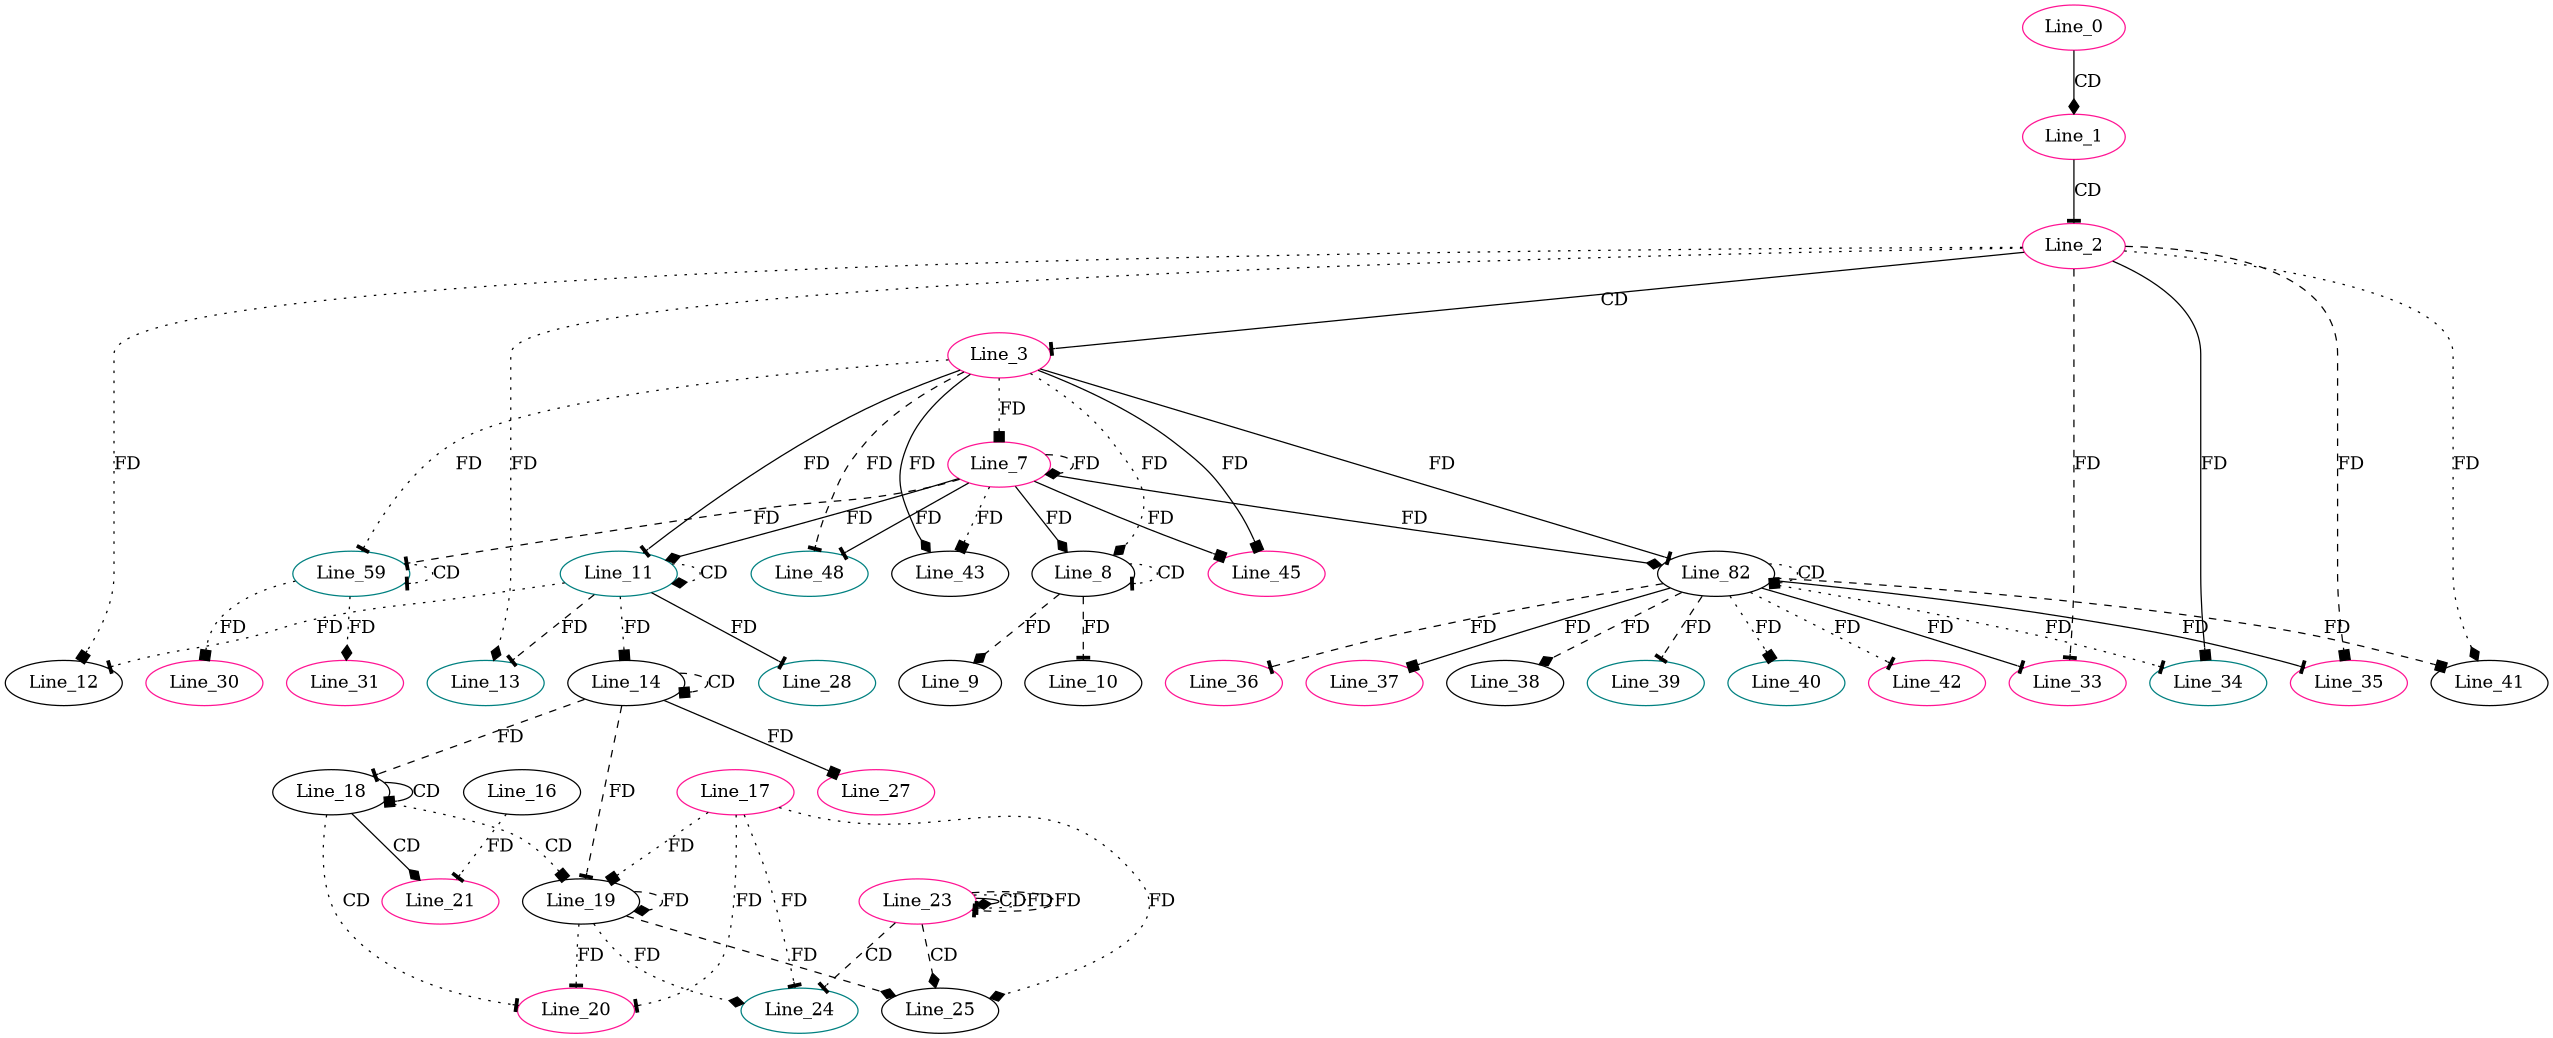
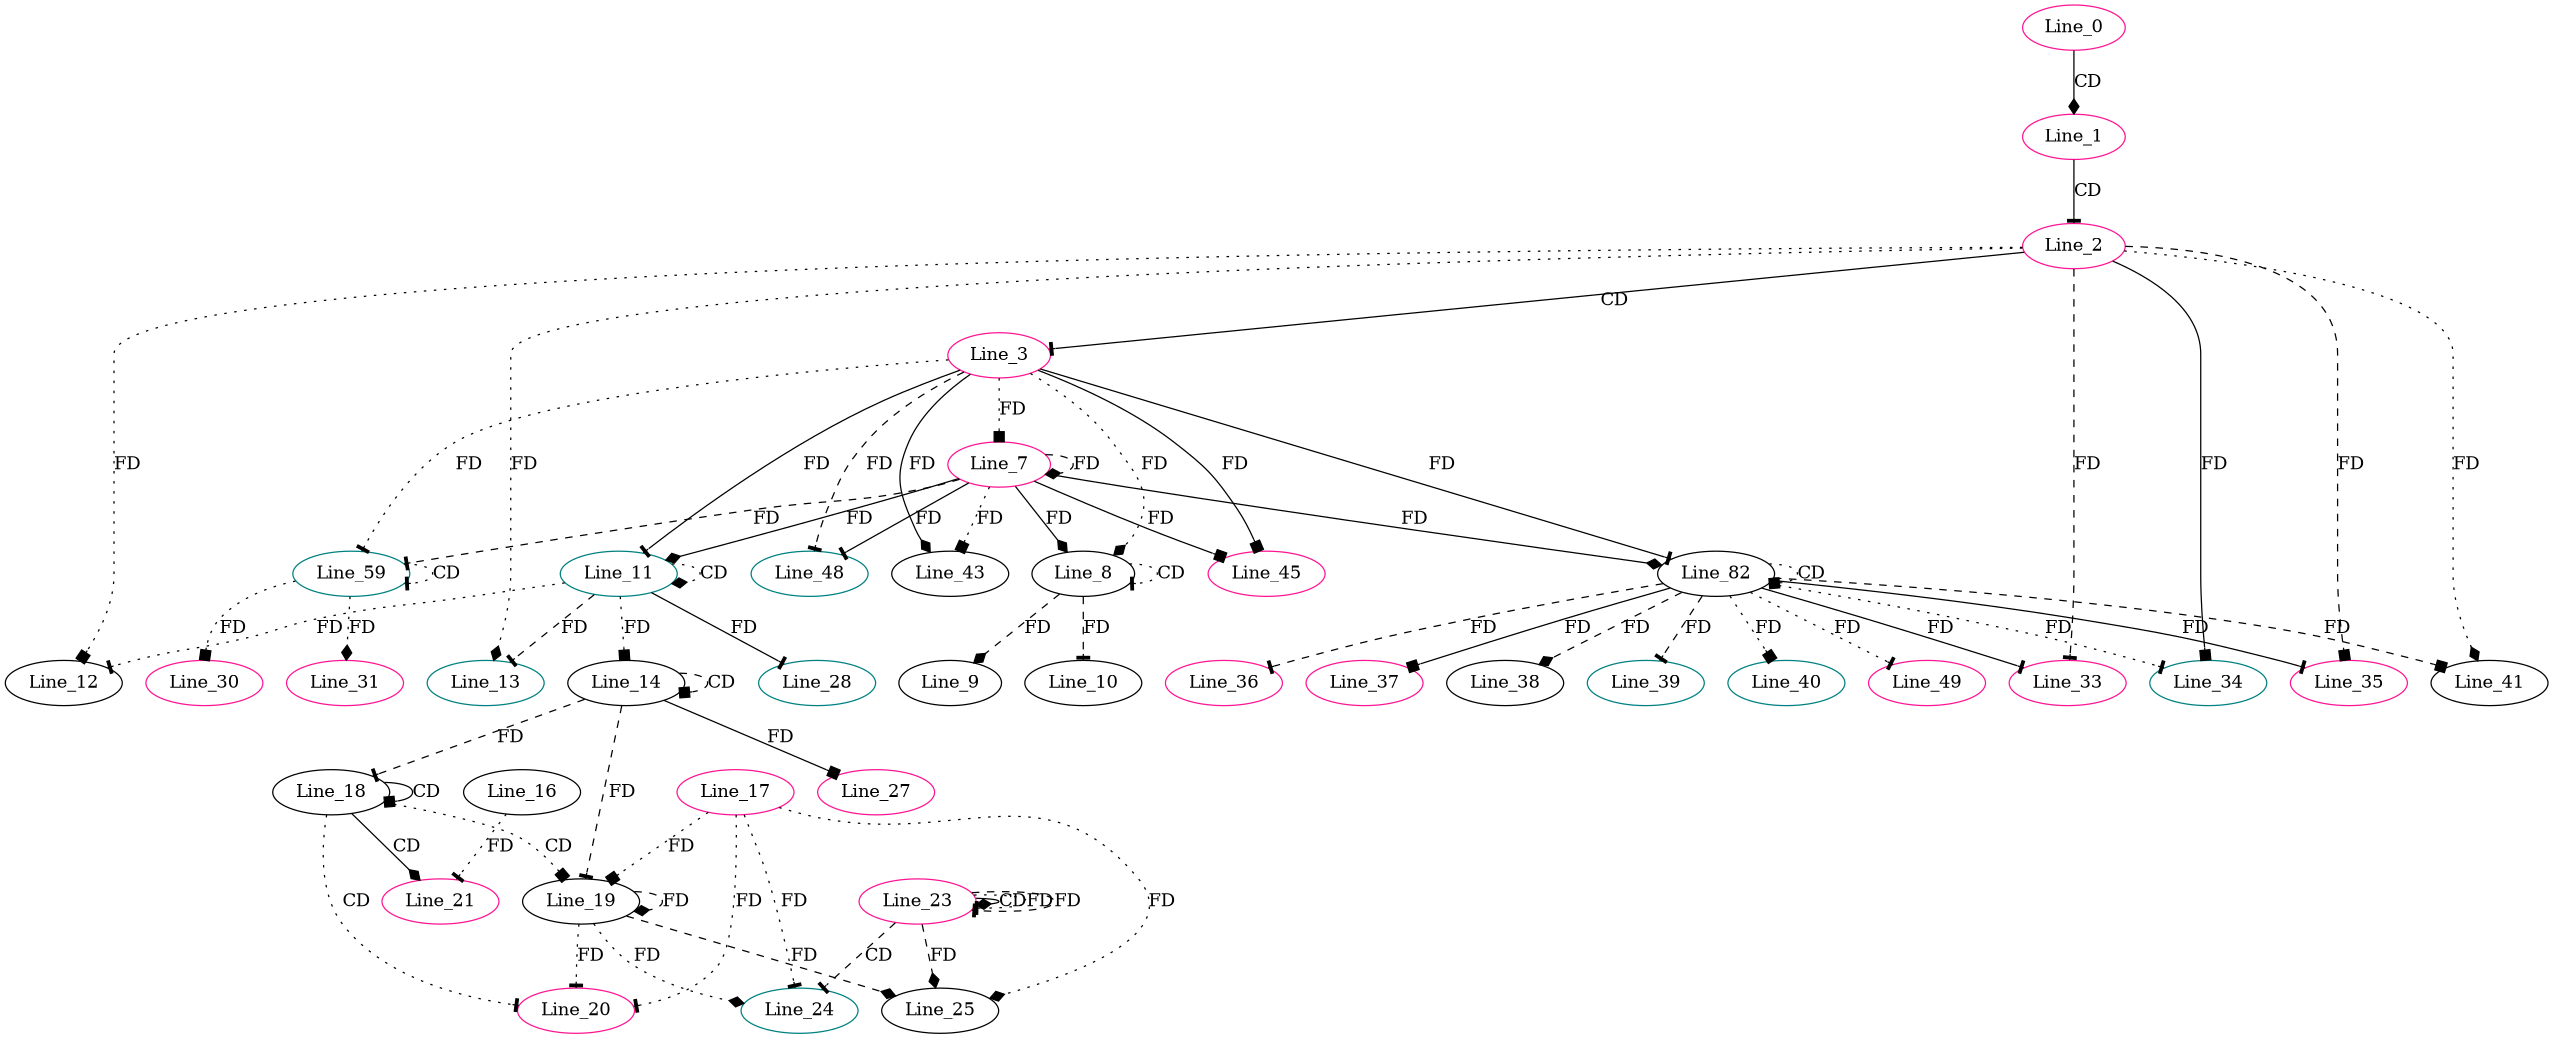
(1927, 683) -> (1927, 683)
(944, 956) -> (944, 956)
